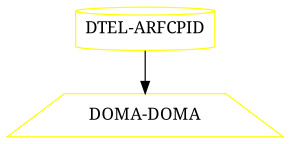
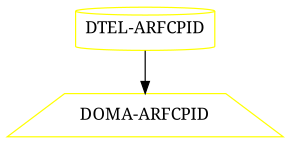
(145, 115) -> (145, 115)
